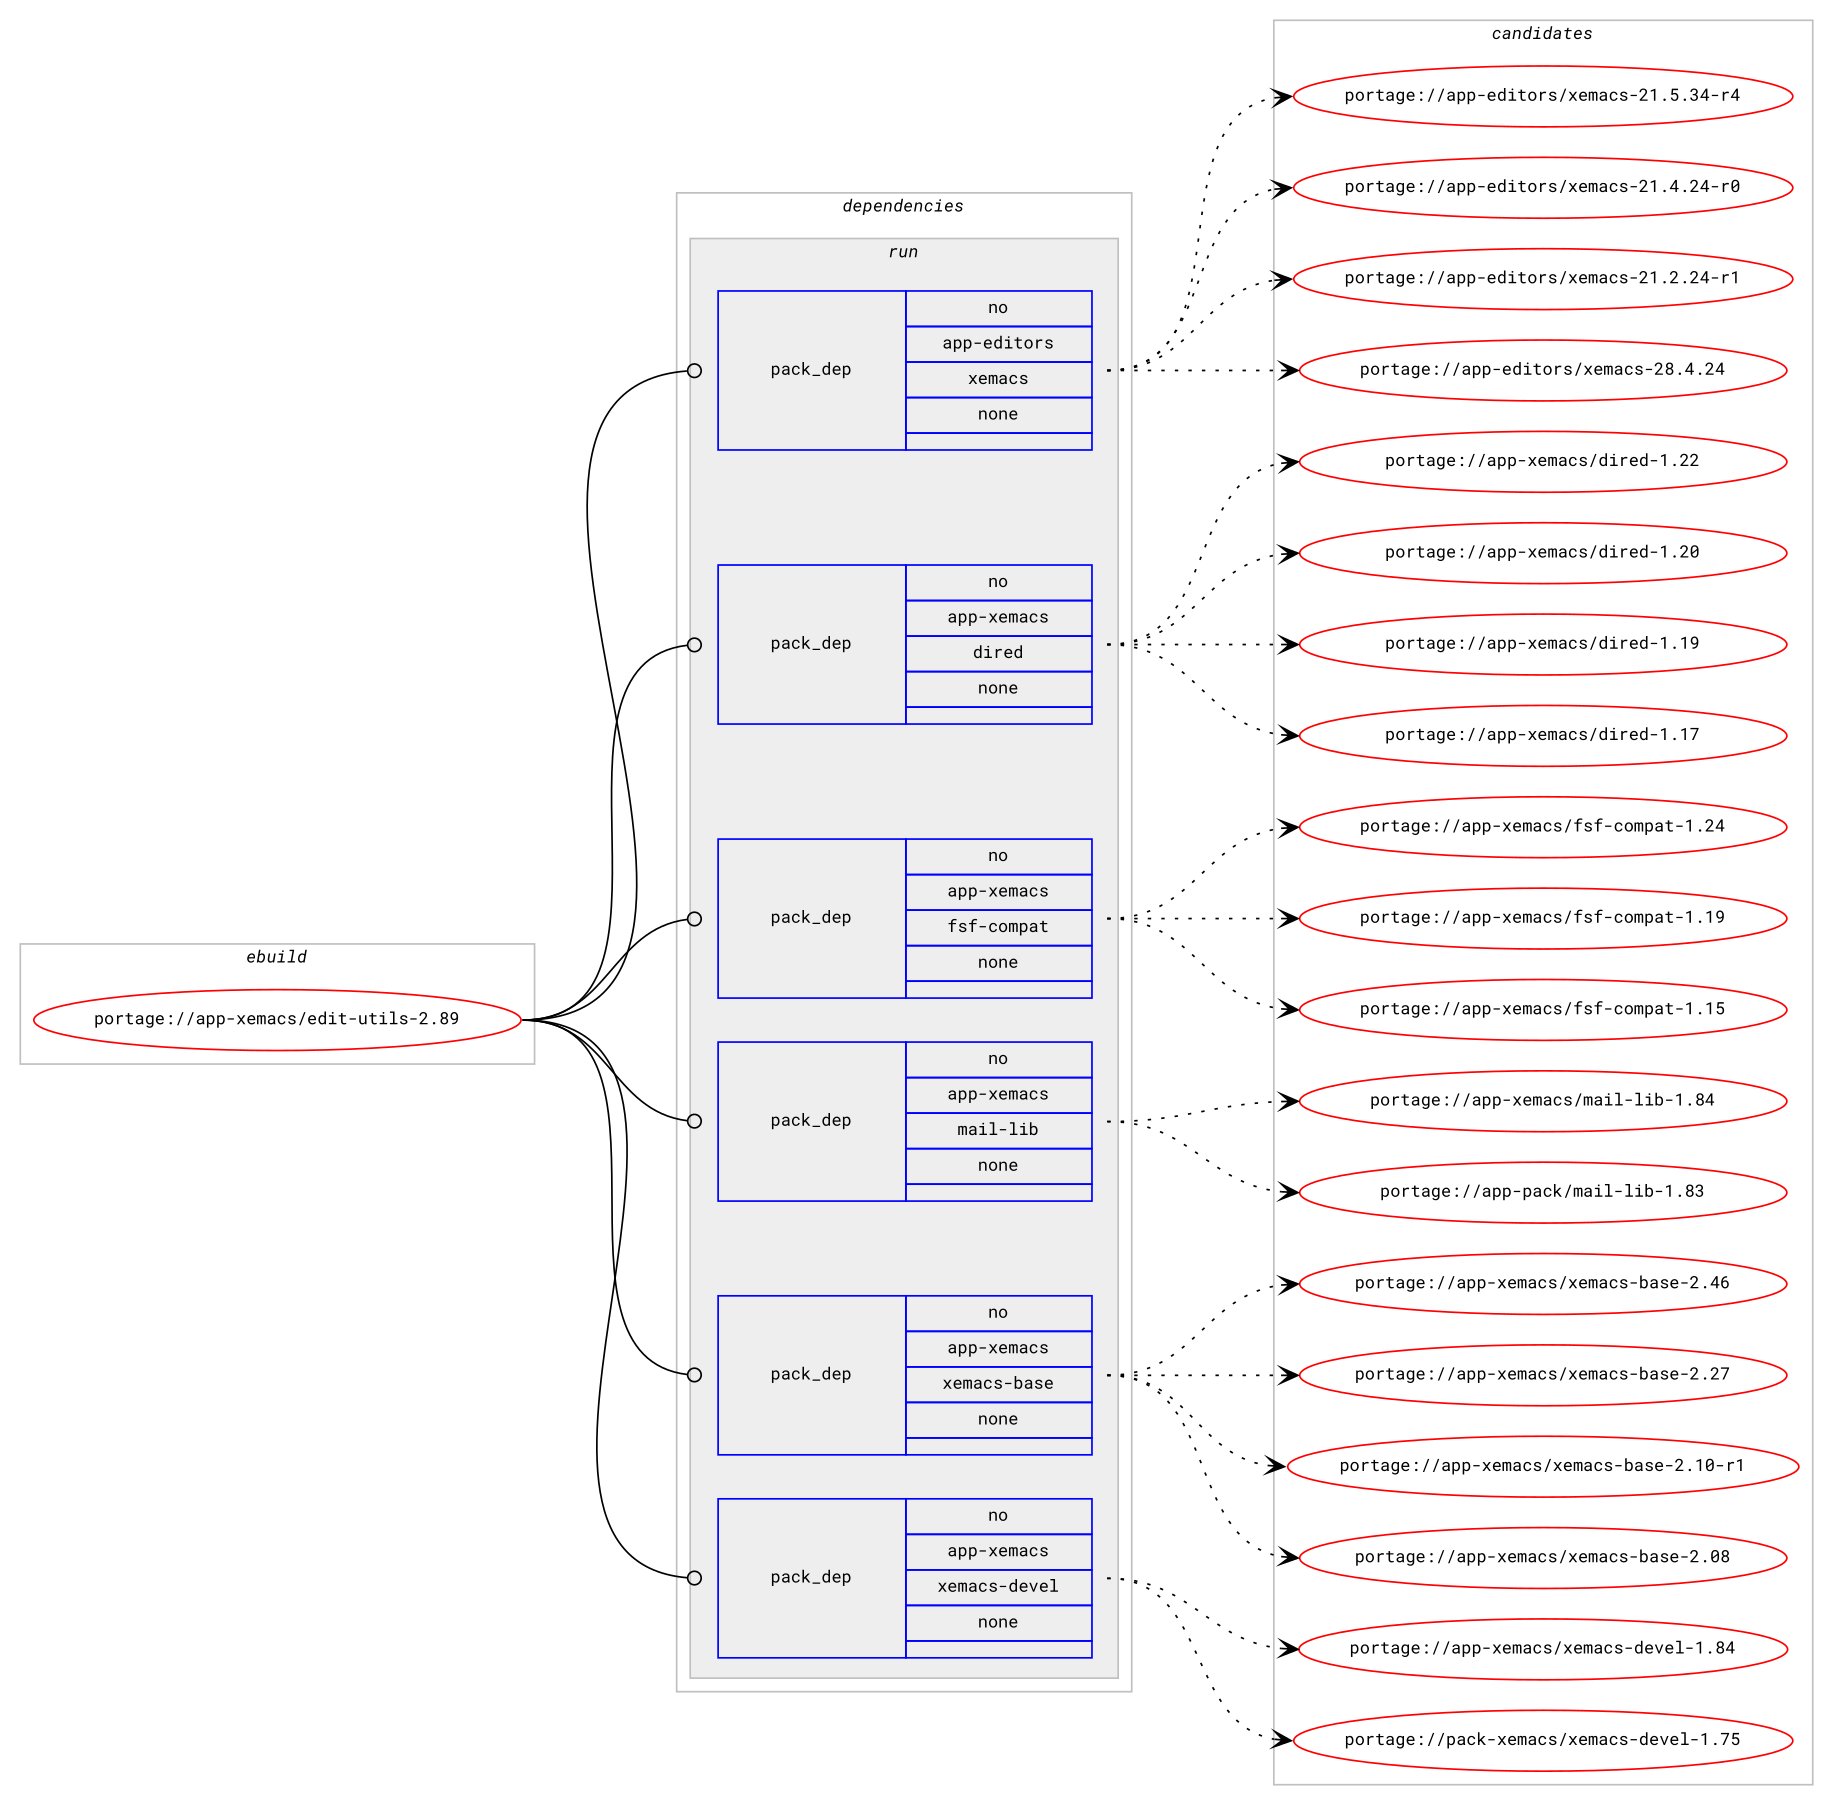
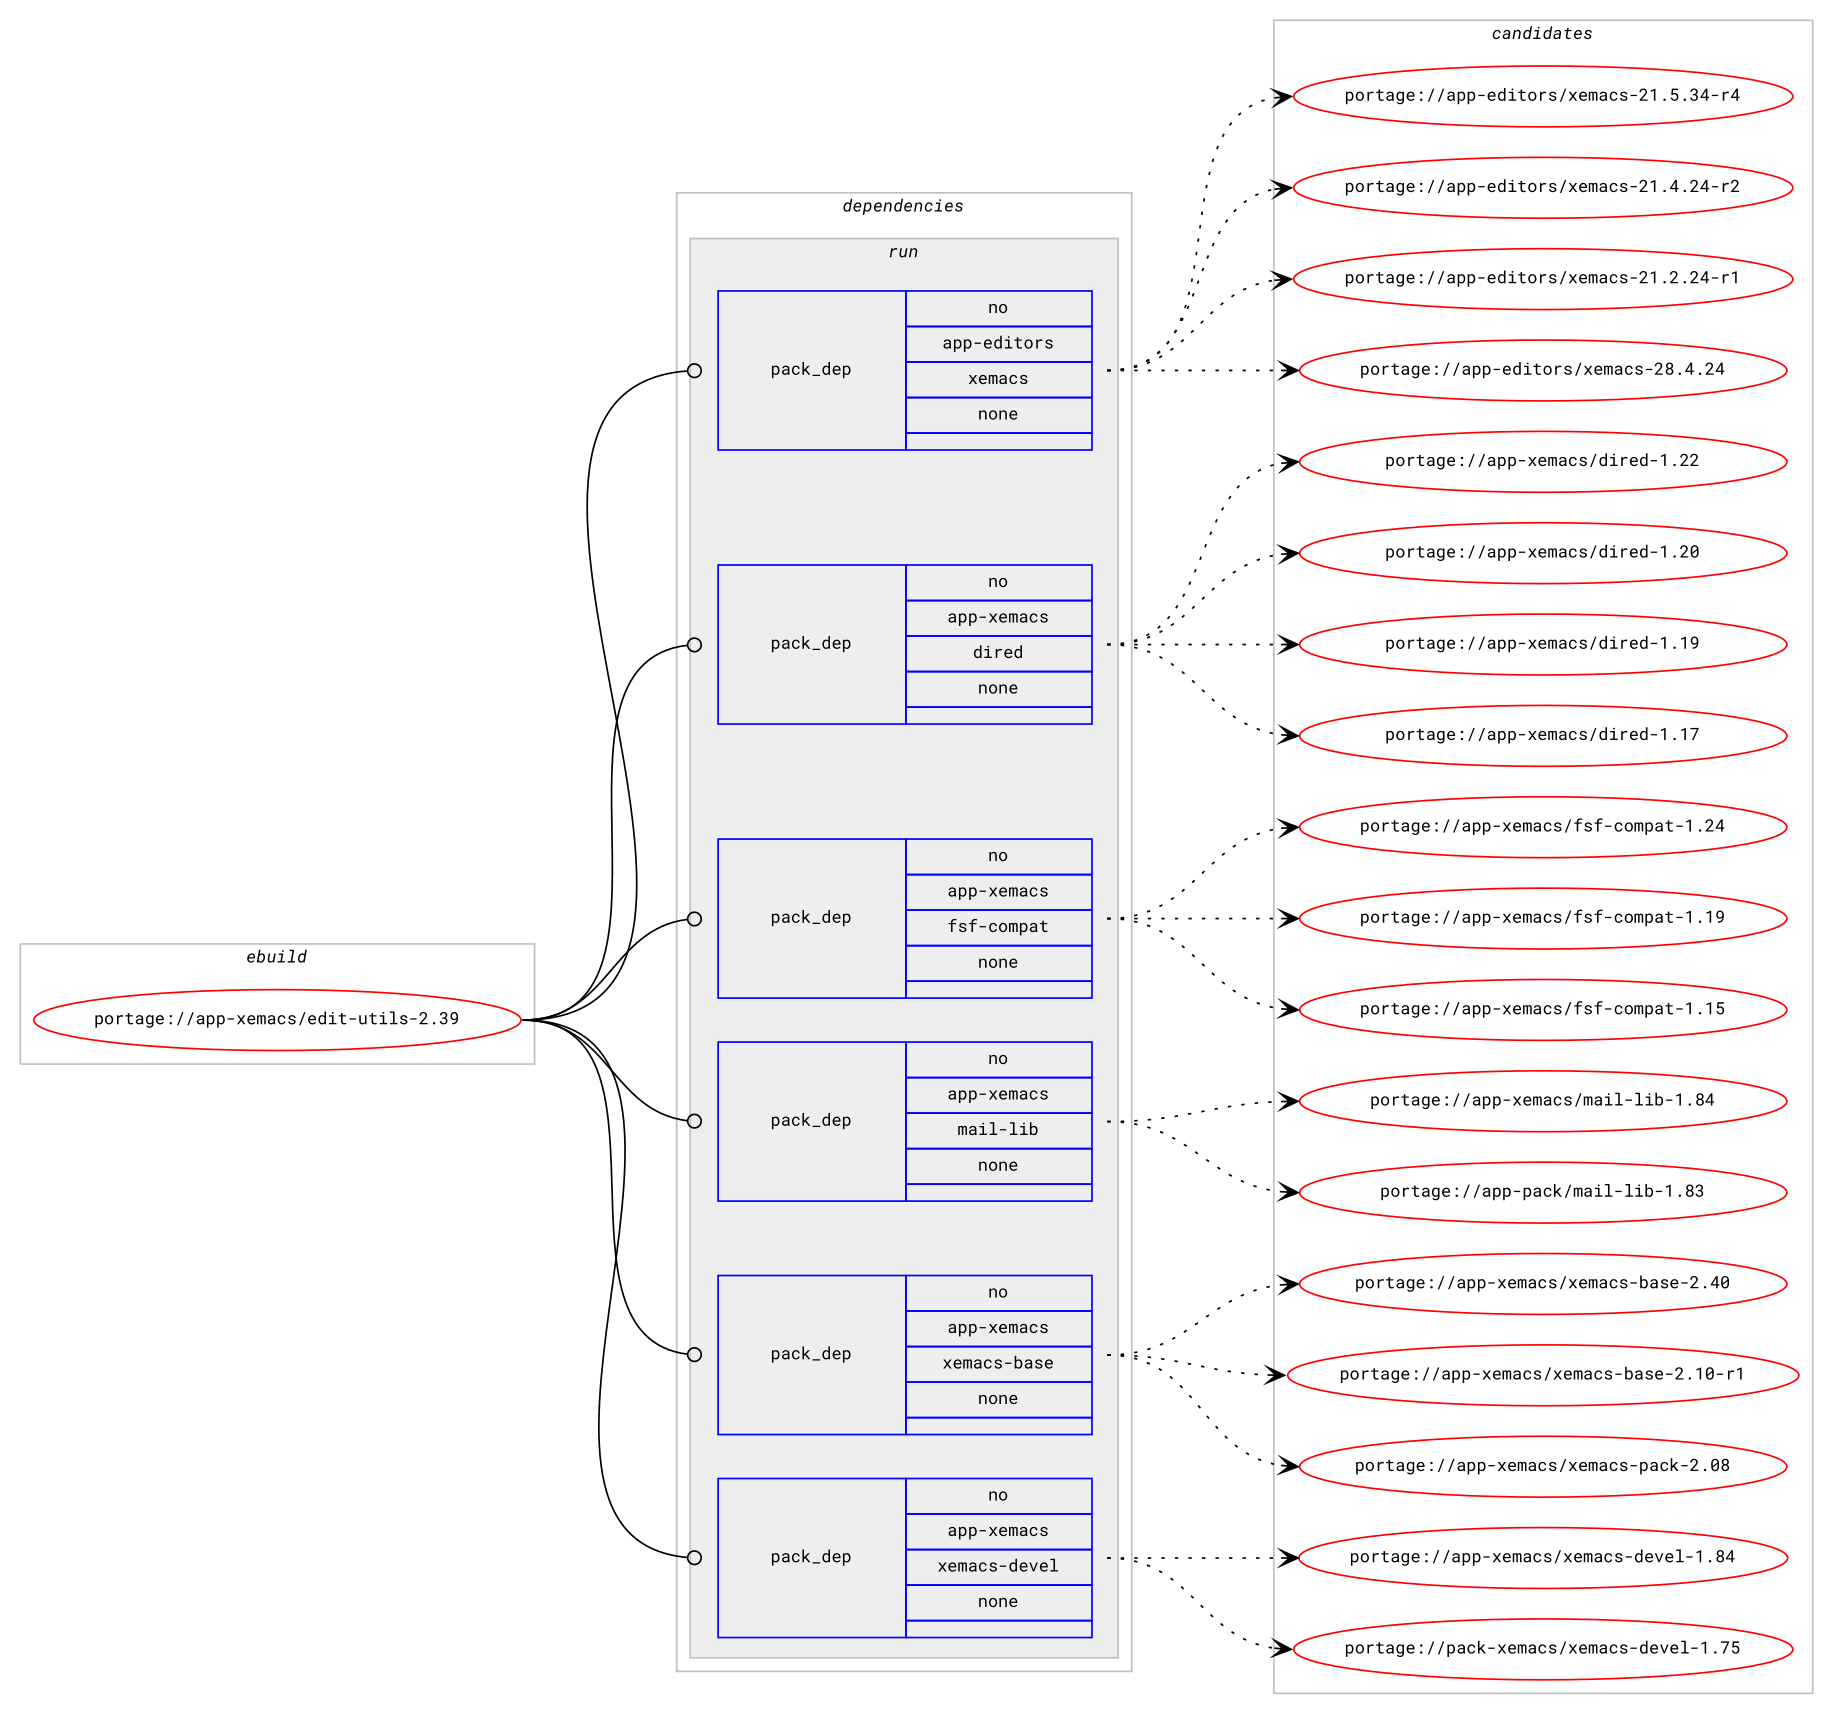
(1543, 188) -> (1543, 188)
(277, 1020) -> (277, 1020)
(1543, 1284) -> (1543, 1284)
(1543, 1375) -> none
(1543, 1558) -> (1543, 1467)
